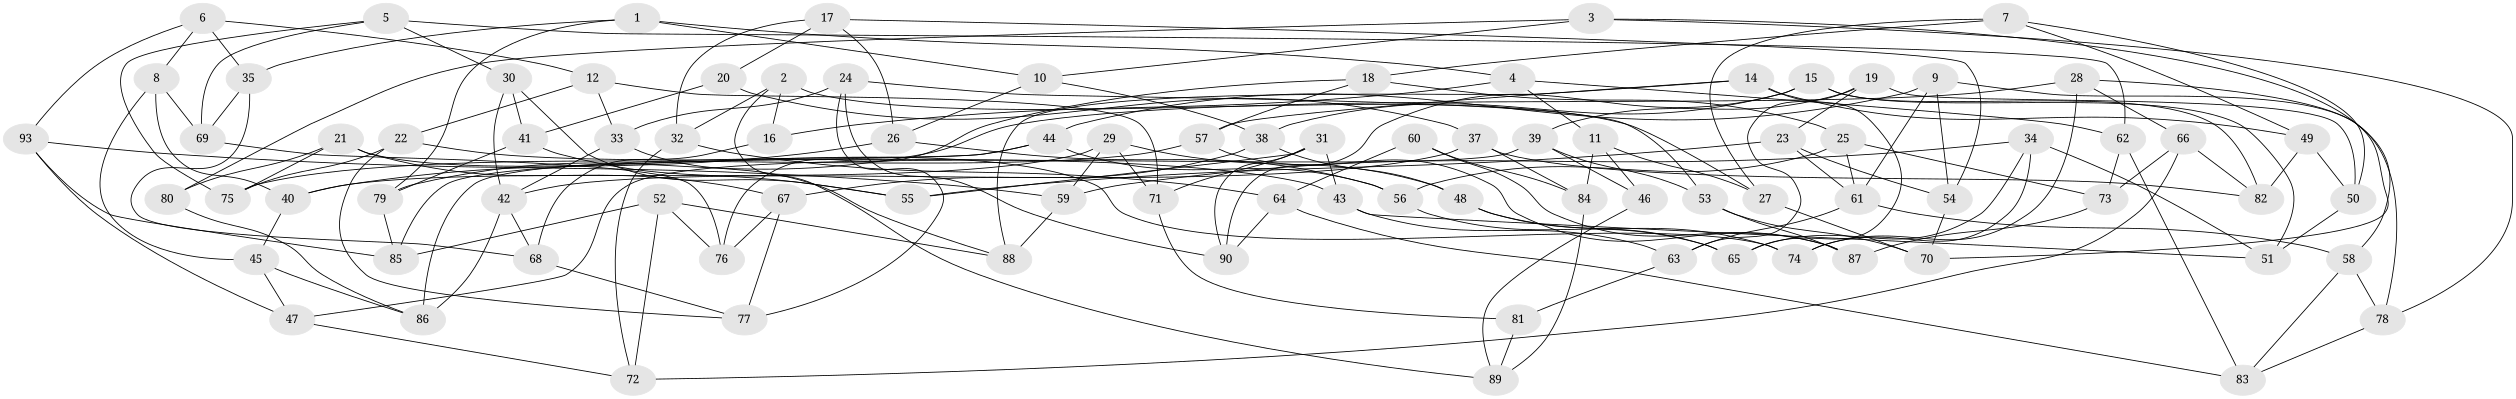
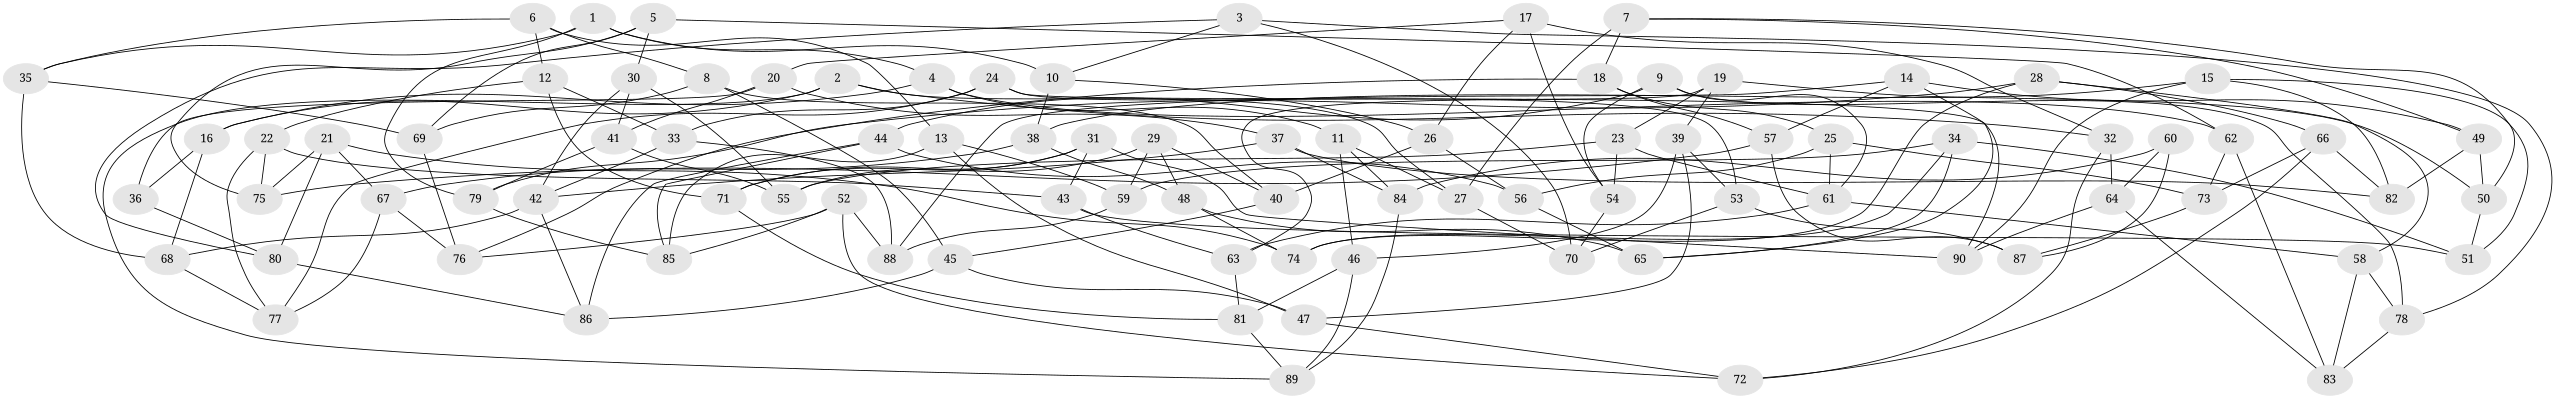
(26, 139) -> (941, 139)
none -> (136, 199)
none -> (1297, 290)
